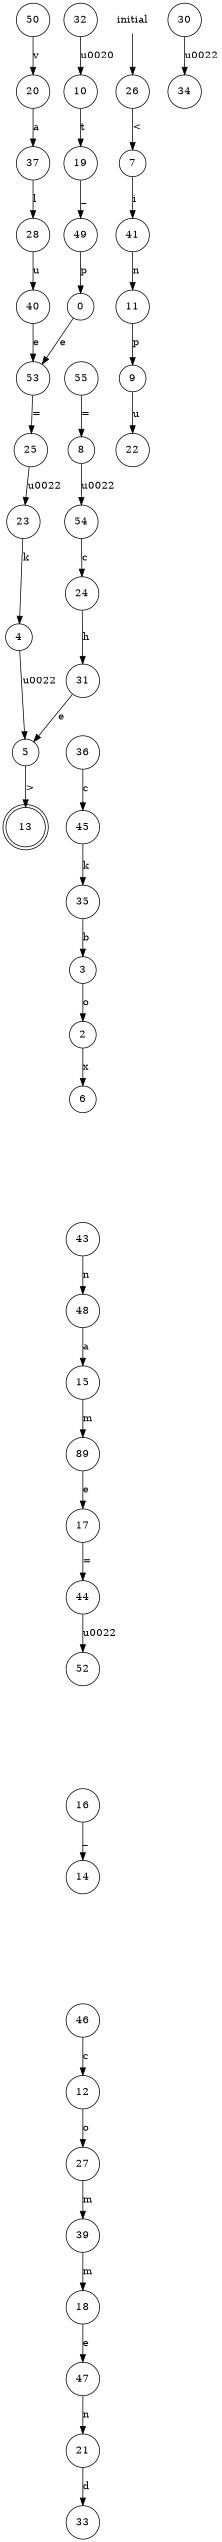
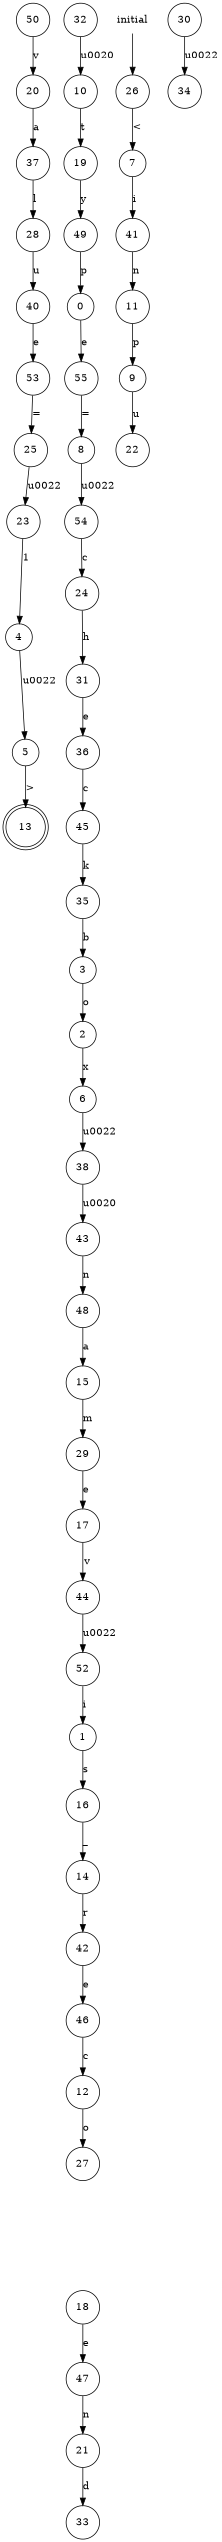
(84, 199) -> (84, 199)
(60, 338) -> (81, 337)
(26, 558) -> (26, 558)
(56, 715) -> (83, 713)
none -> (83, 1167)
(83, 1454) -> (83, 1454)
(88, 1562) -> (88, 1562)
none -> (83, 1737)
none -> (83, 1949)
(83, 2236) -> none
